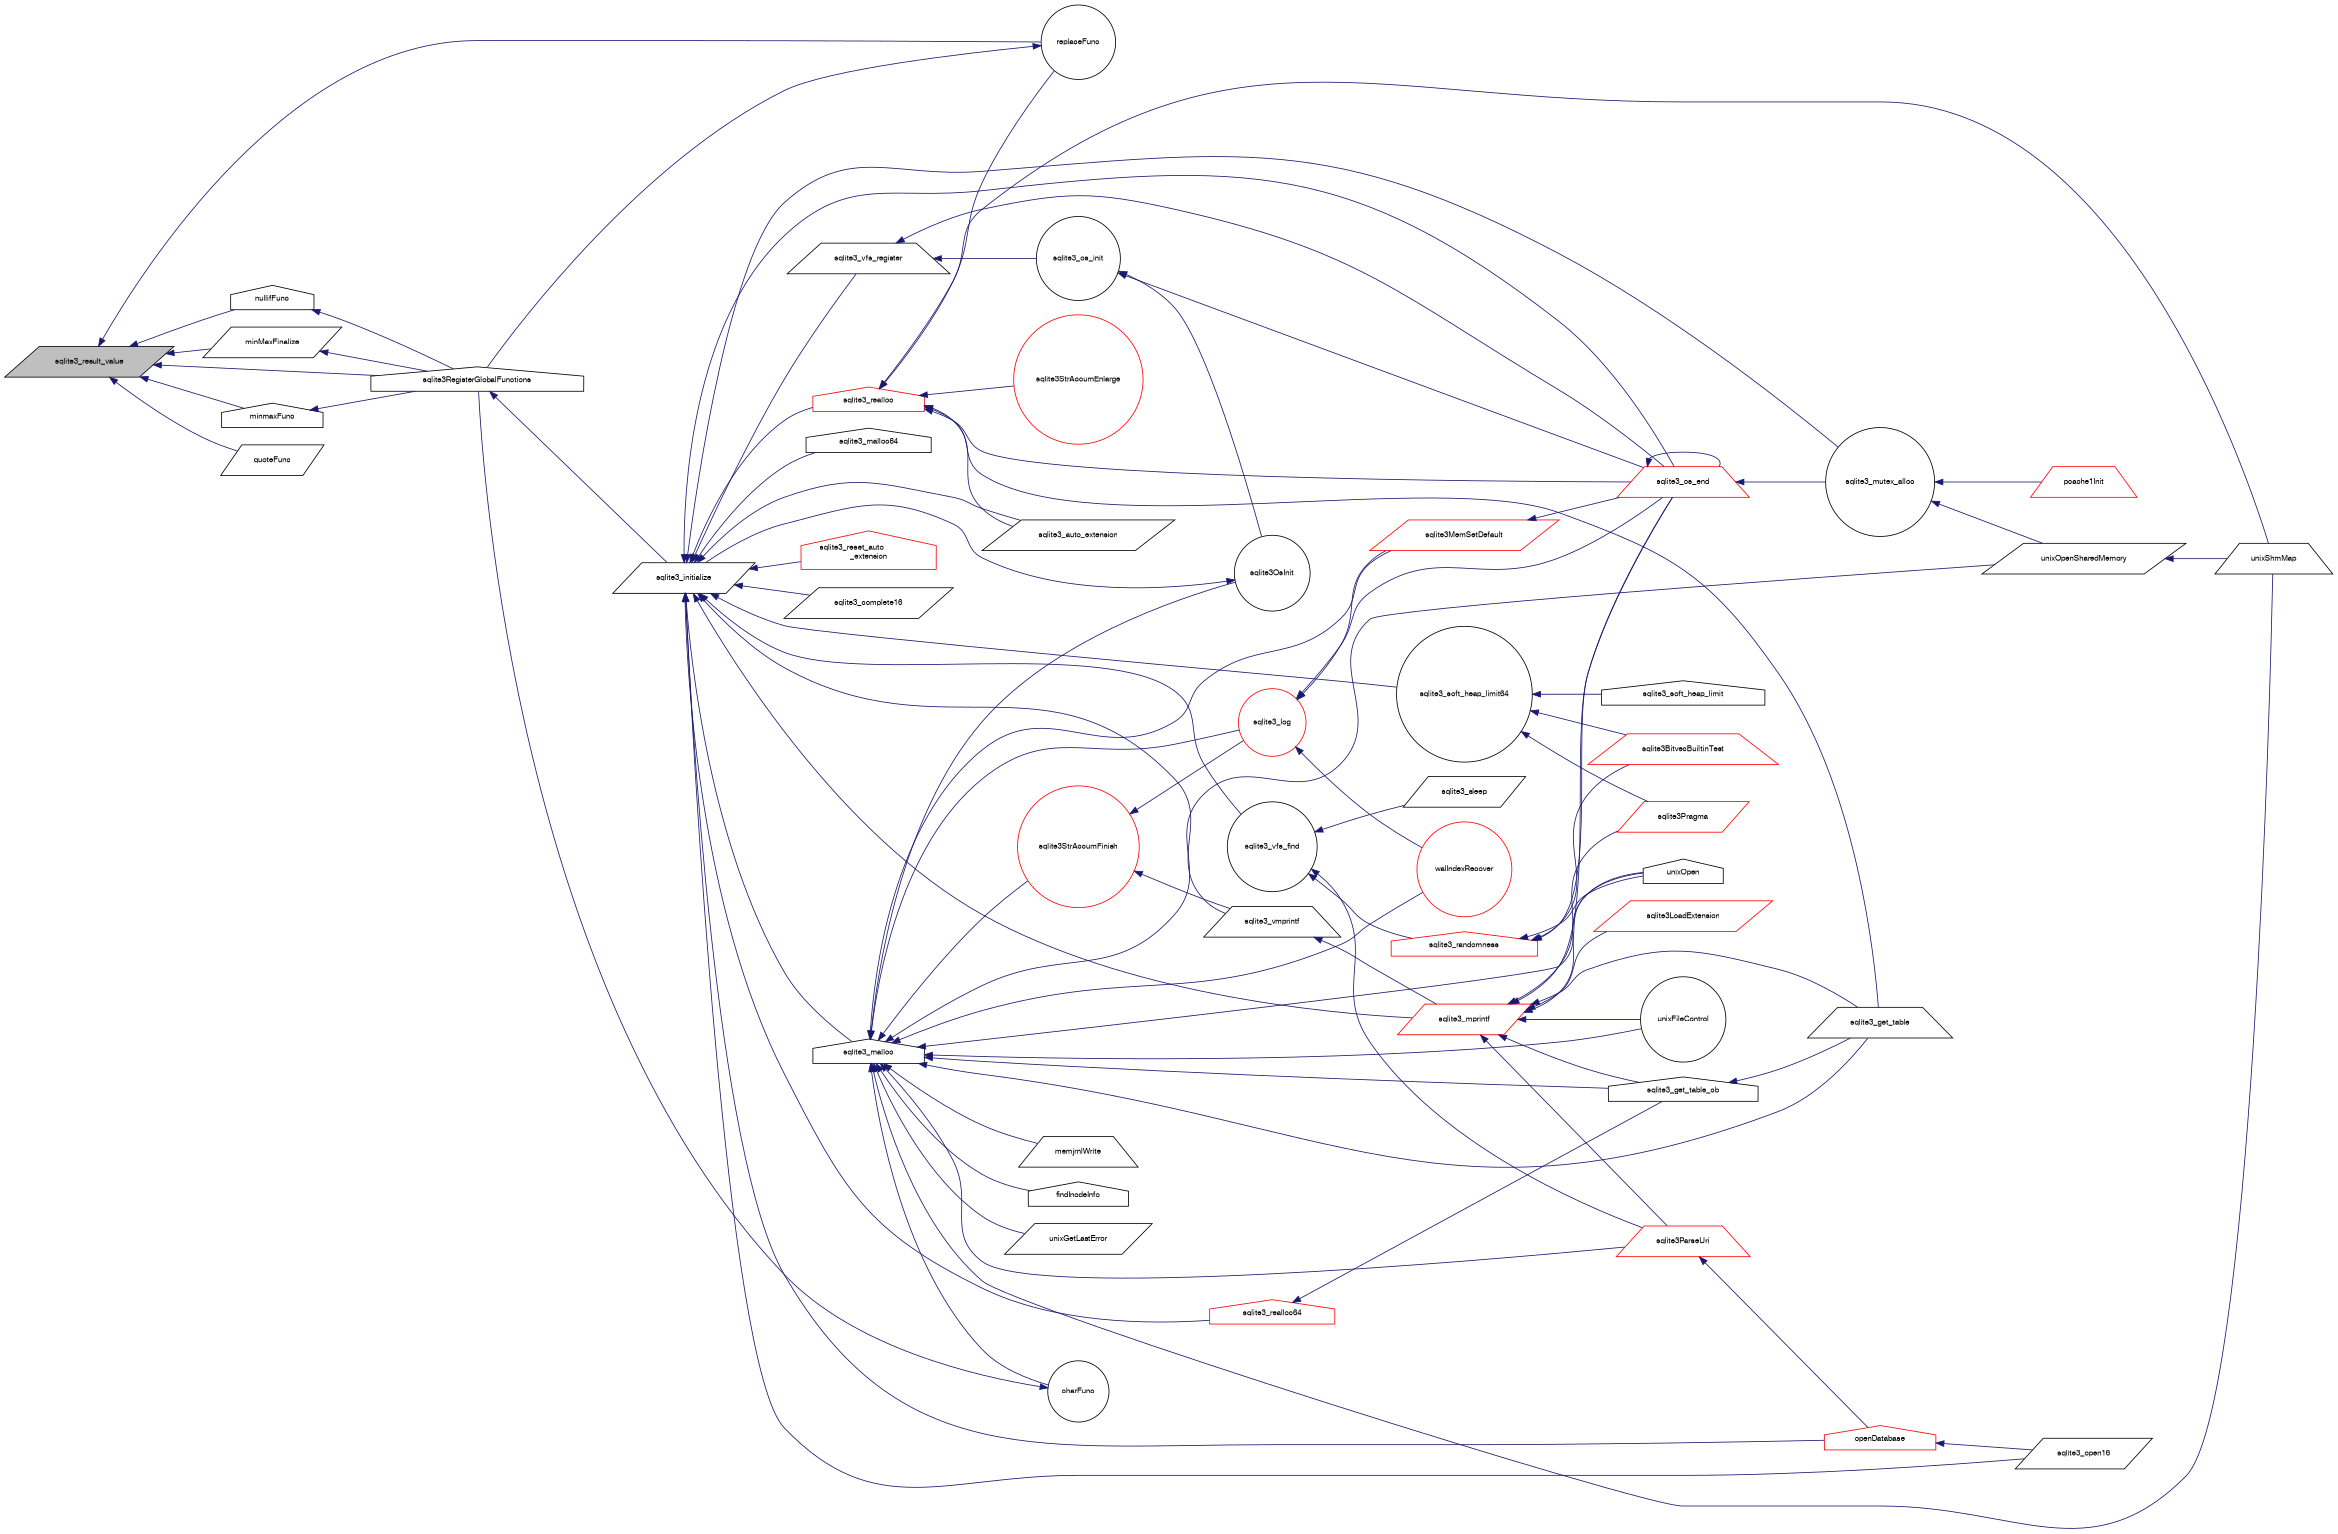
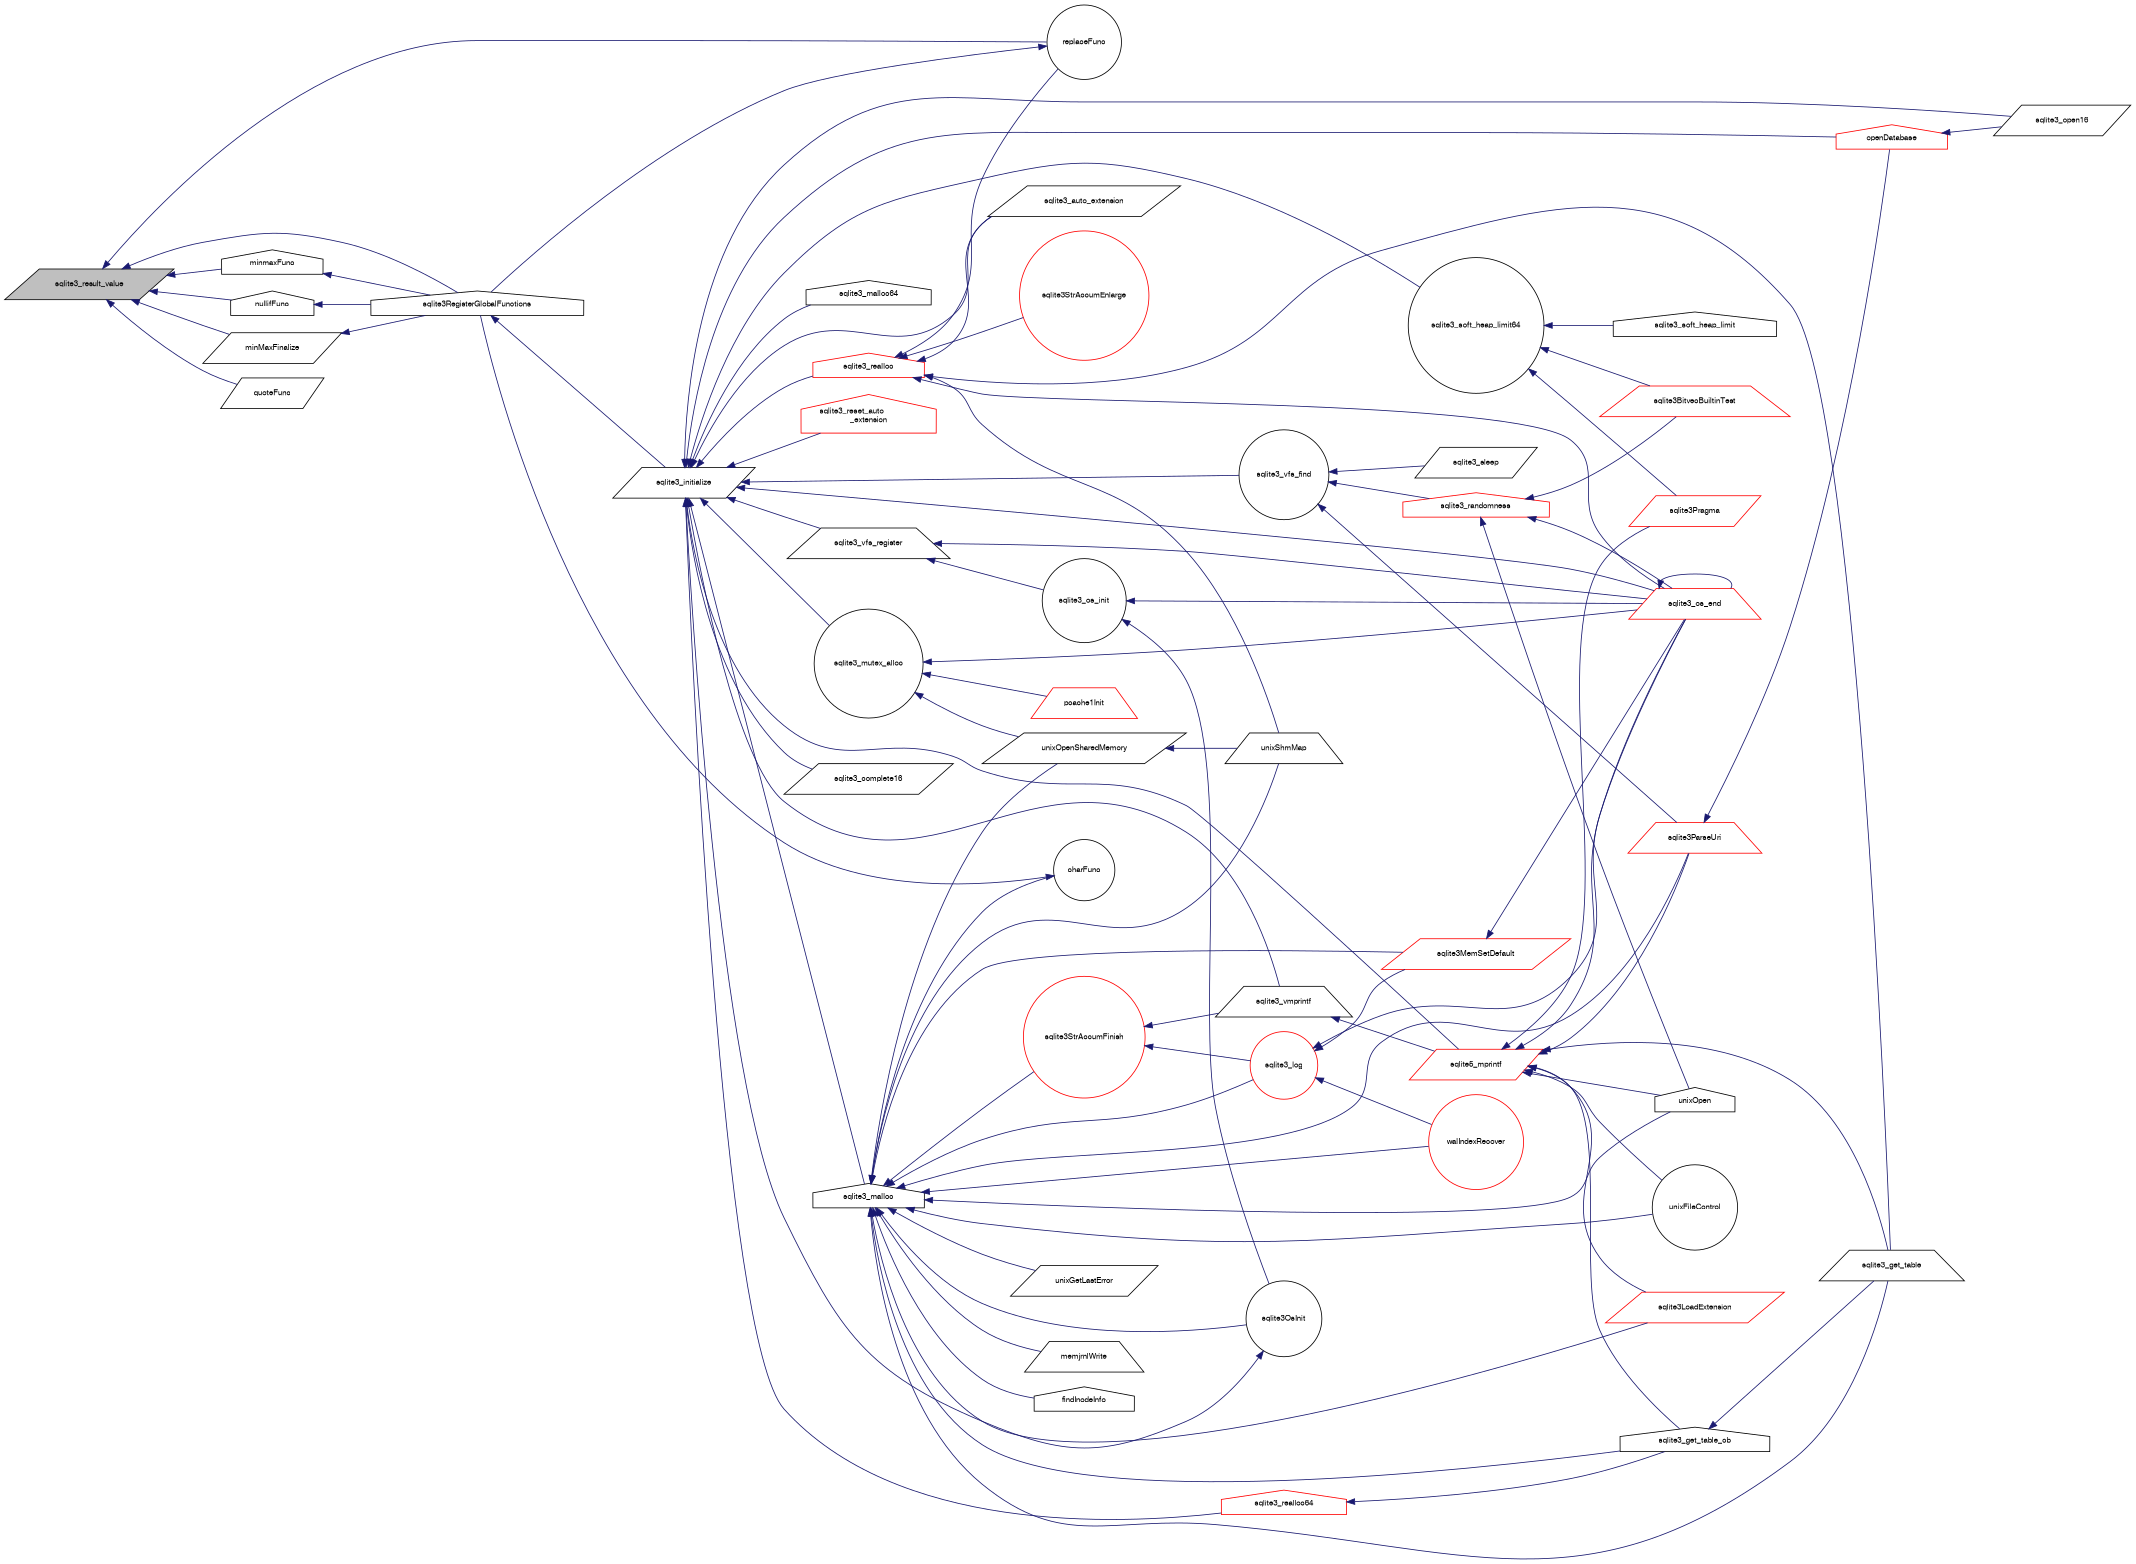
(1785, 482) -> (1285, 643)
(1464, 1019) -> (1476, 1065)
none -> (1201, 1433)
